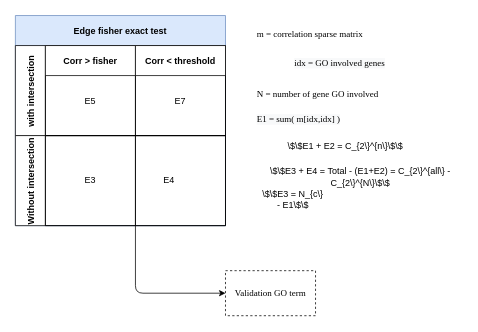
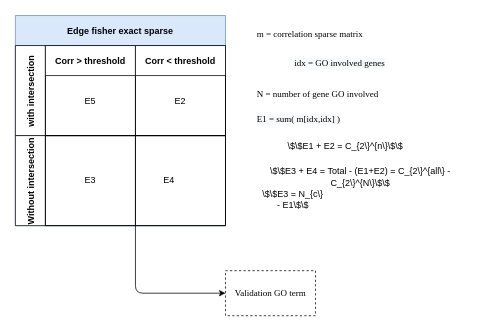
(120, 31) -> (120, 31)
(90, 61) -> (90, 61)
(180, 102) -> (180, 102)
